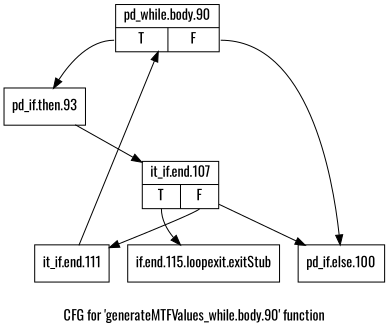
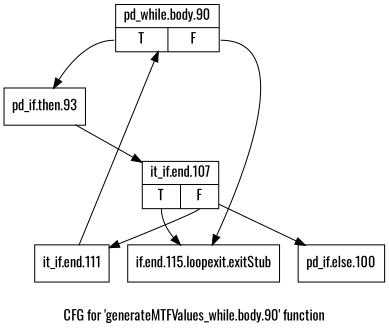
(310, 115) -> (255, 130)
